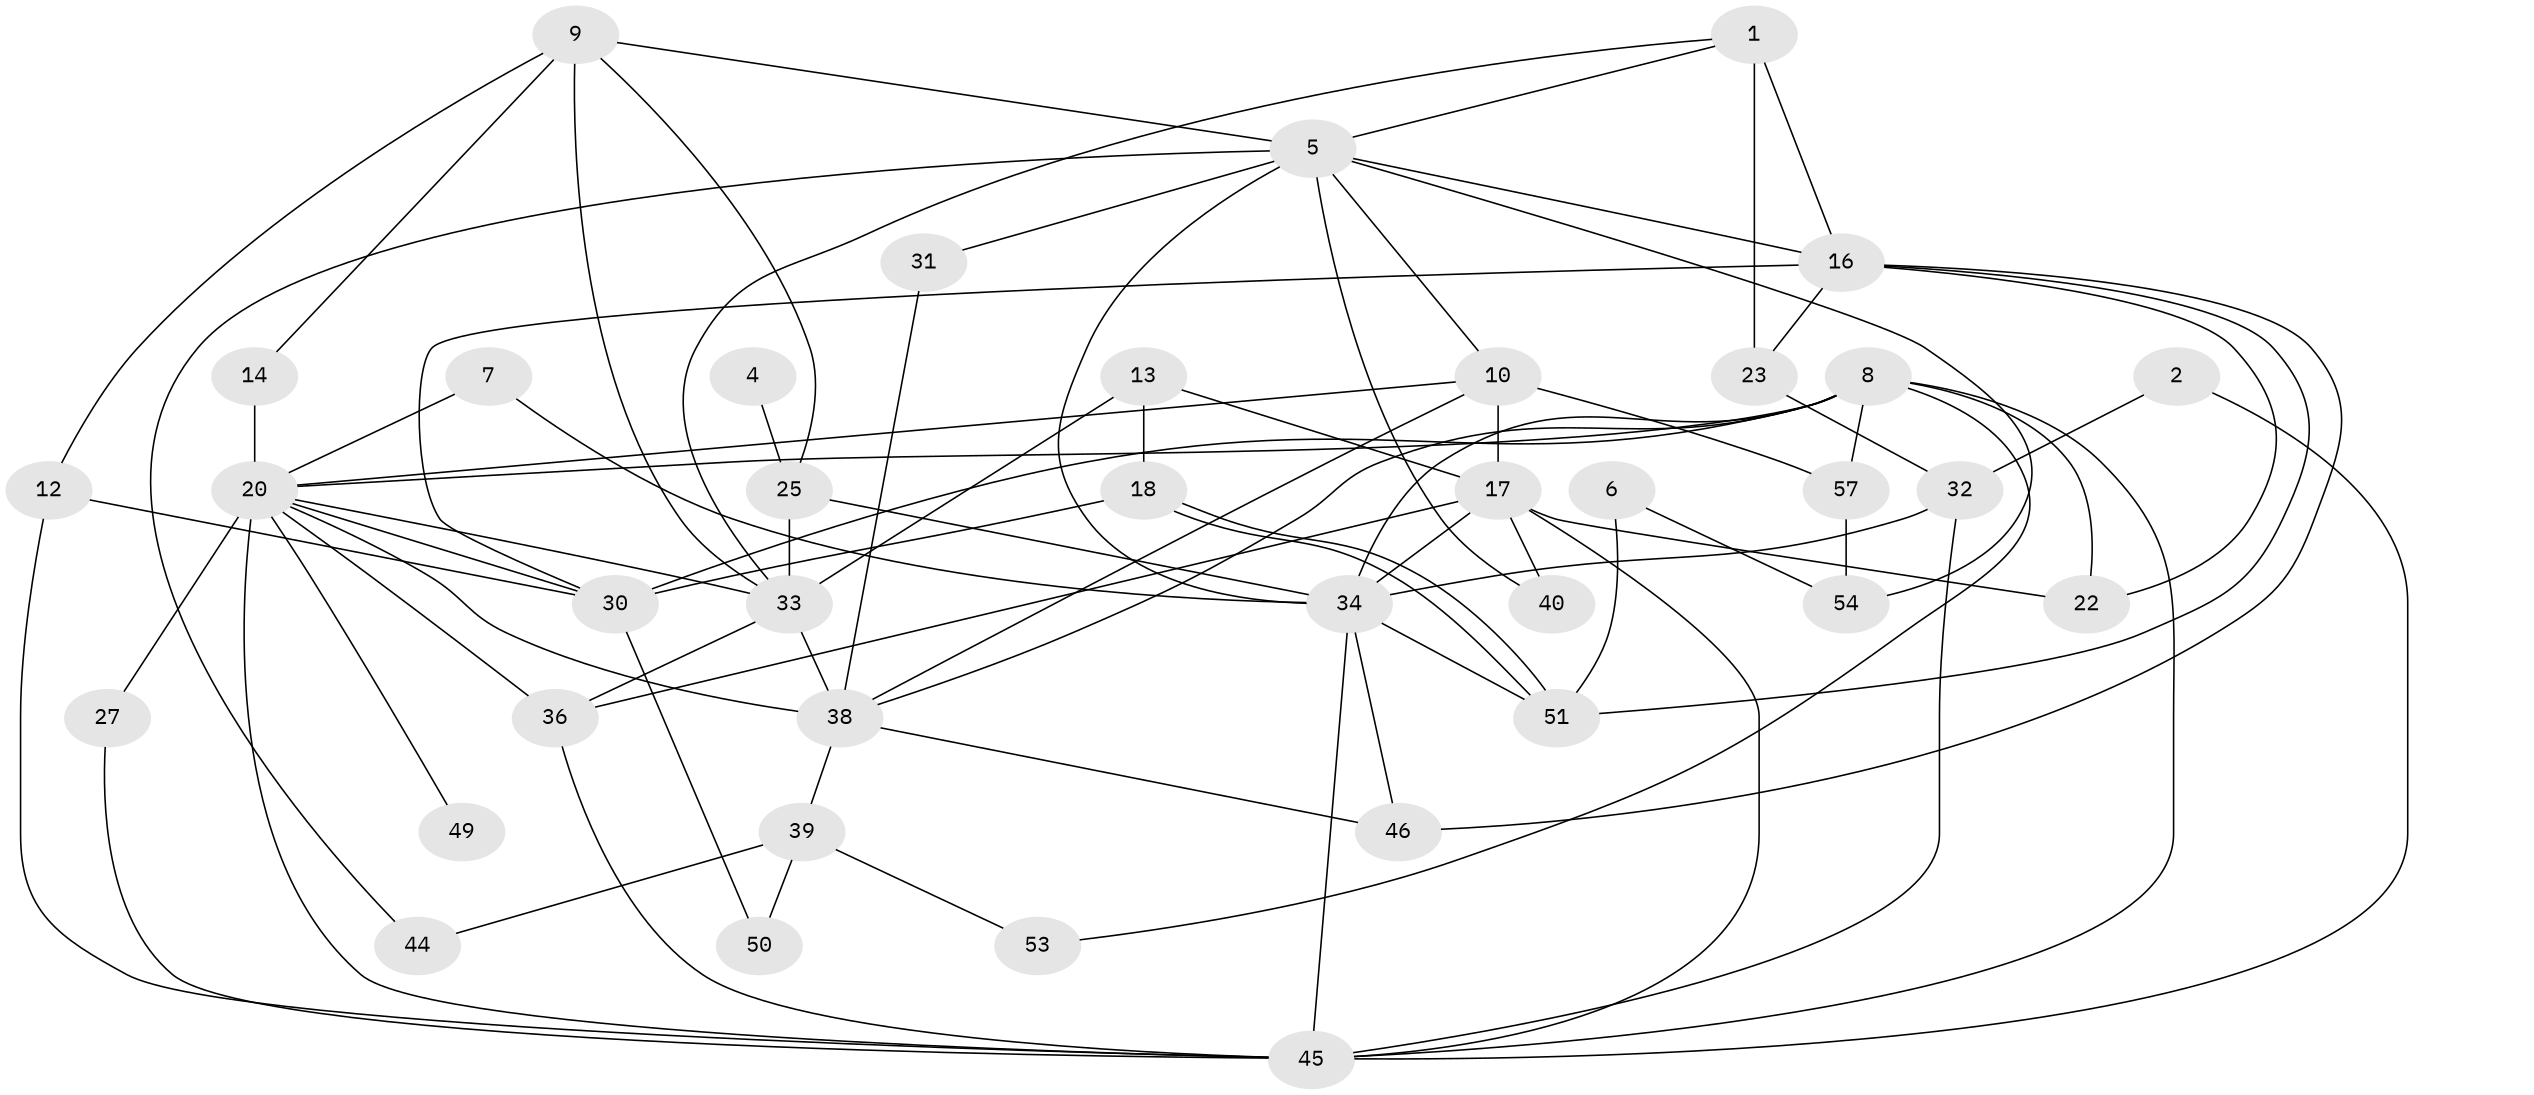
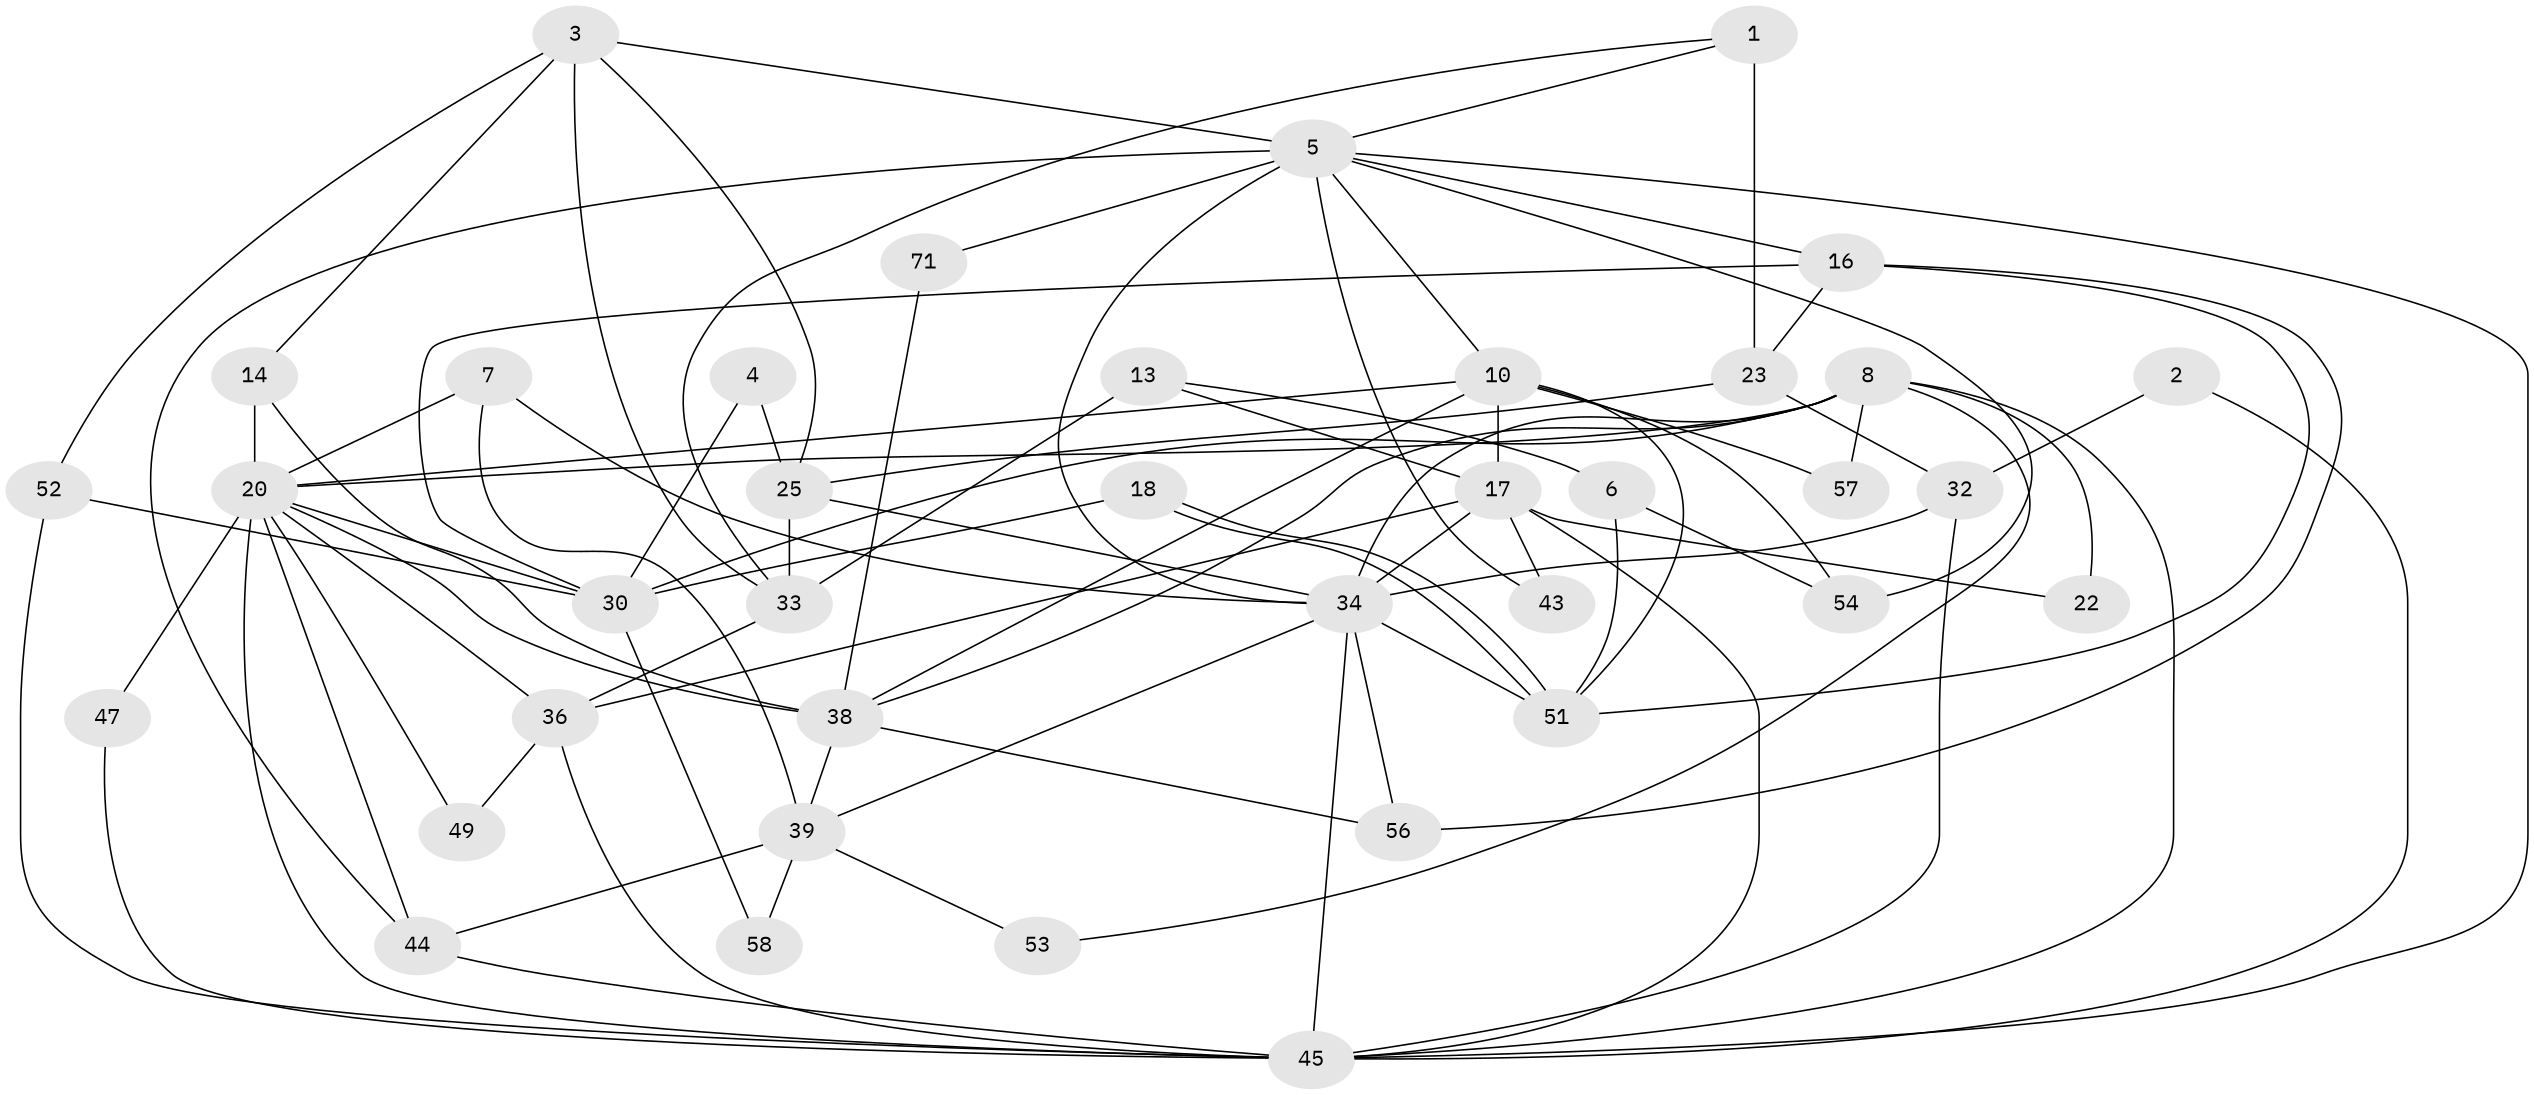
(576, 35) -> (576, 35)
(1798, 148) -> none
(924, 263) -> (924, 263)
(2223, 340) -> none
none -> (1338, 427)
(1144, 434) -> (1365, 413)
none -> (687, 486)
(49, 490) -> (49, 490)
none -> (1682, 505)
(523, 545) -> (336, 718)
(1846, 548) -> (1704, 451)
none -> (654, 564)
(1552, 604) -> (1552, 604)
none -> (2528, 624)
(816, 664) -> (513, 594)
(108, 718) -> (108, 718)
none -> (1076, 719)
none -> (509, 775)
(1398, 832) -> (1398, 832)
(759, 946) -> (759, 946)
none -> (720, 999)
